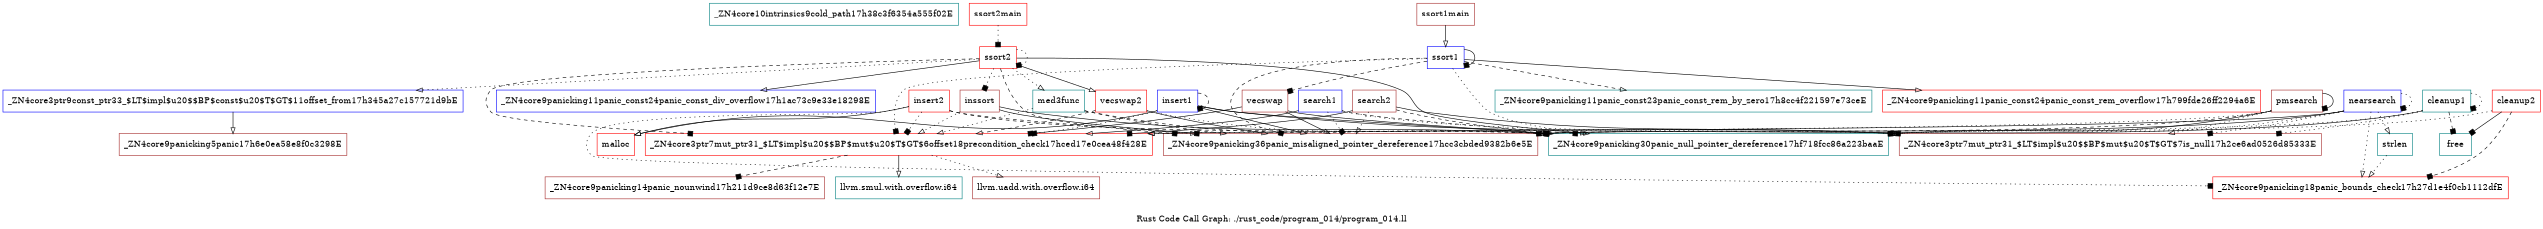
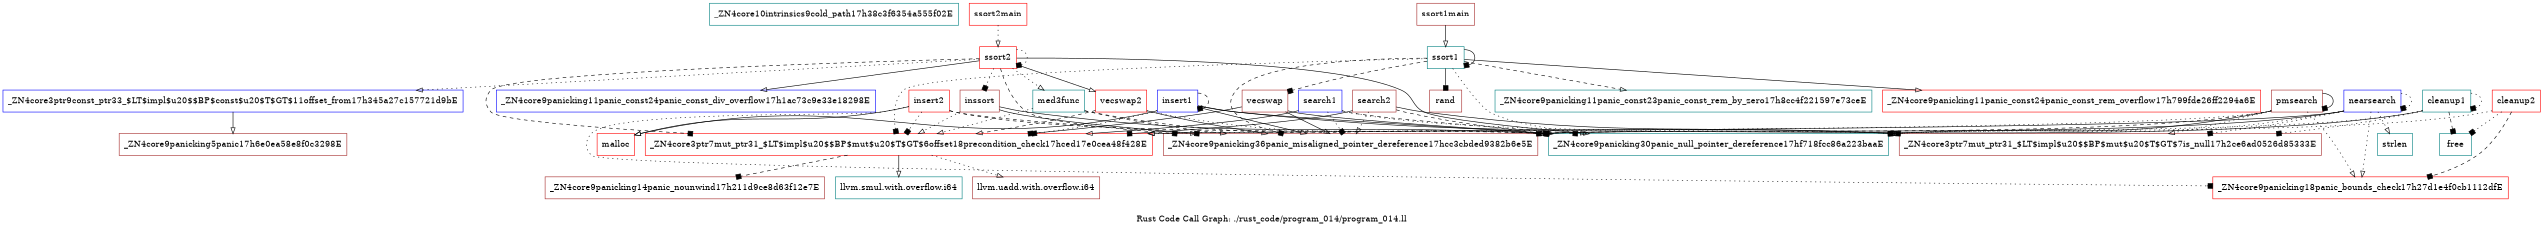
(998, 33) -> (998, 33)
(1446, 58) -> (1446, 58)
none -> (1446, 101)
(2488, 121) -> (2488, 121)
(2380, 164) -> (2332, 140)
